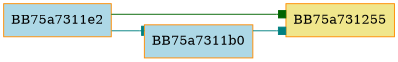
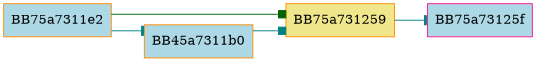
(340, 20) -> (340, 20)
none -> (480, 20)
(199, 41) -> (199, 41)
